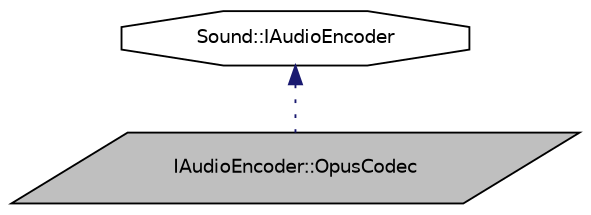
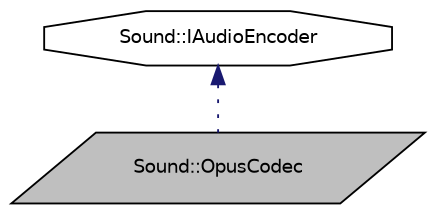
(295, 168) -> (218, 168)
